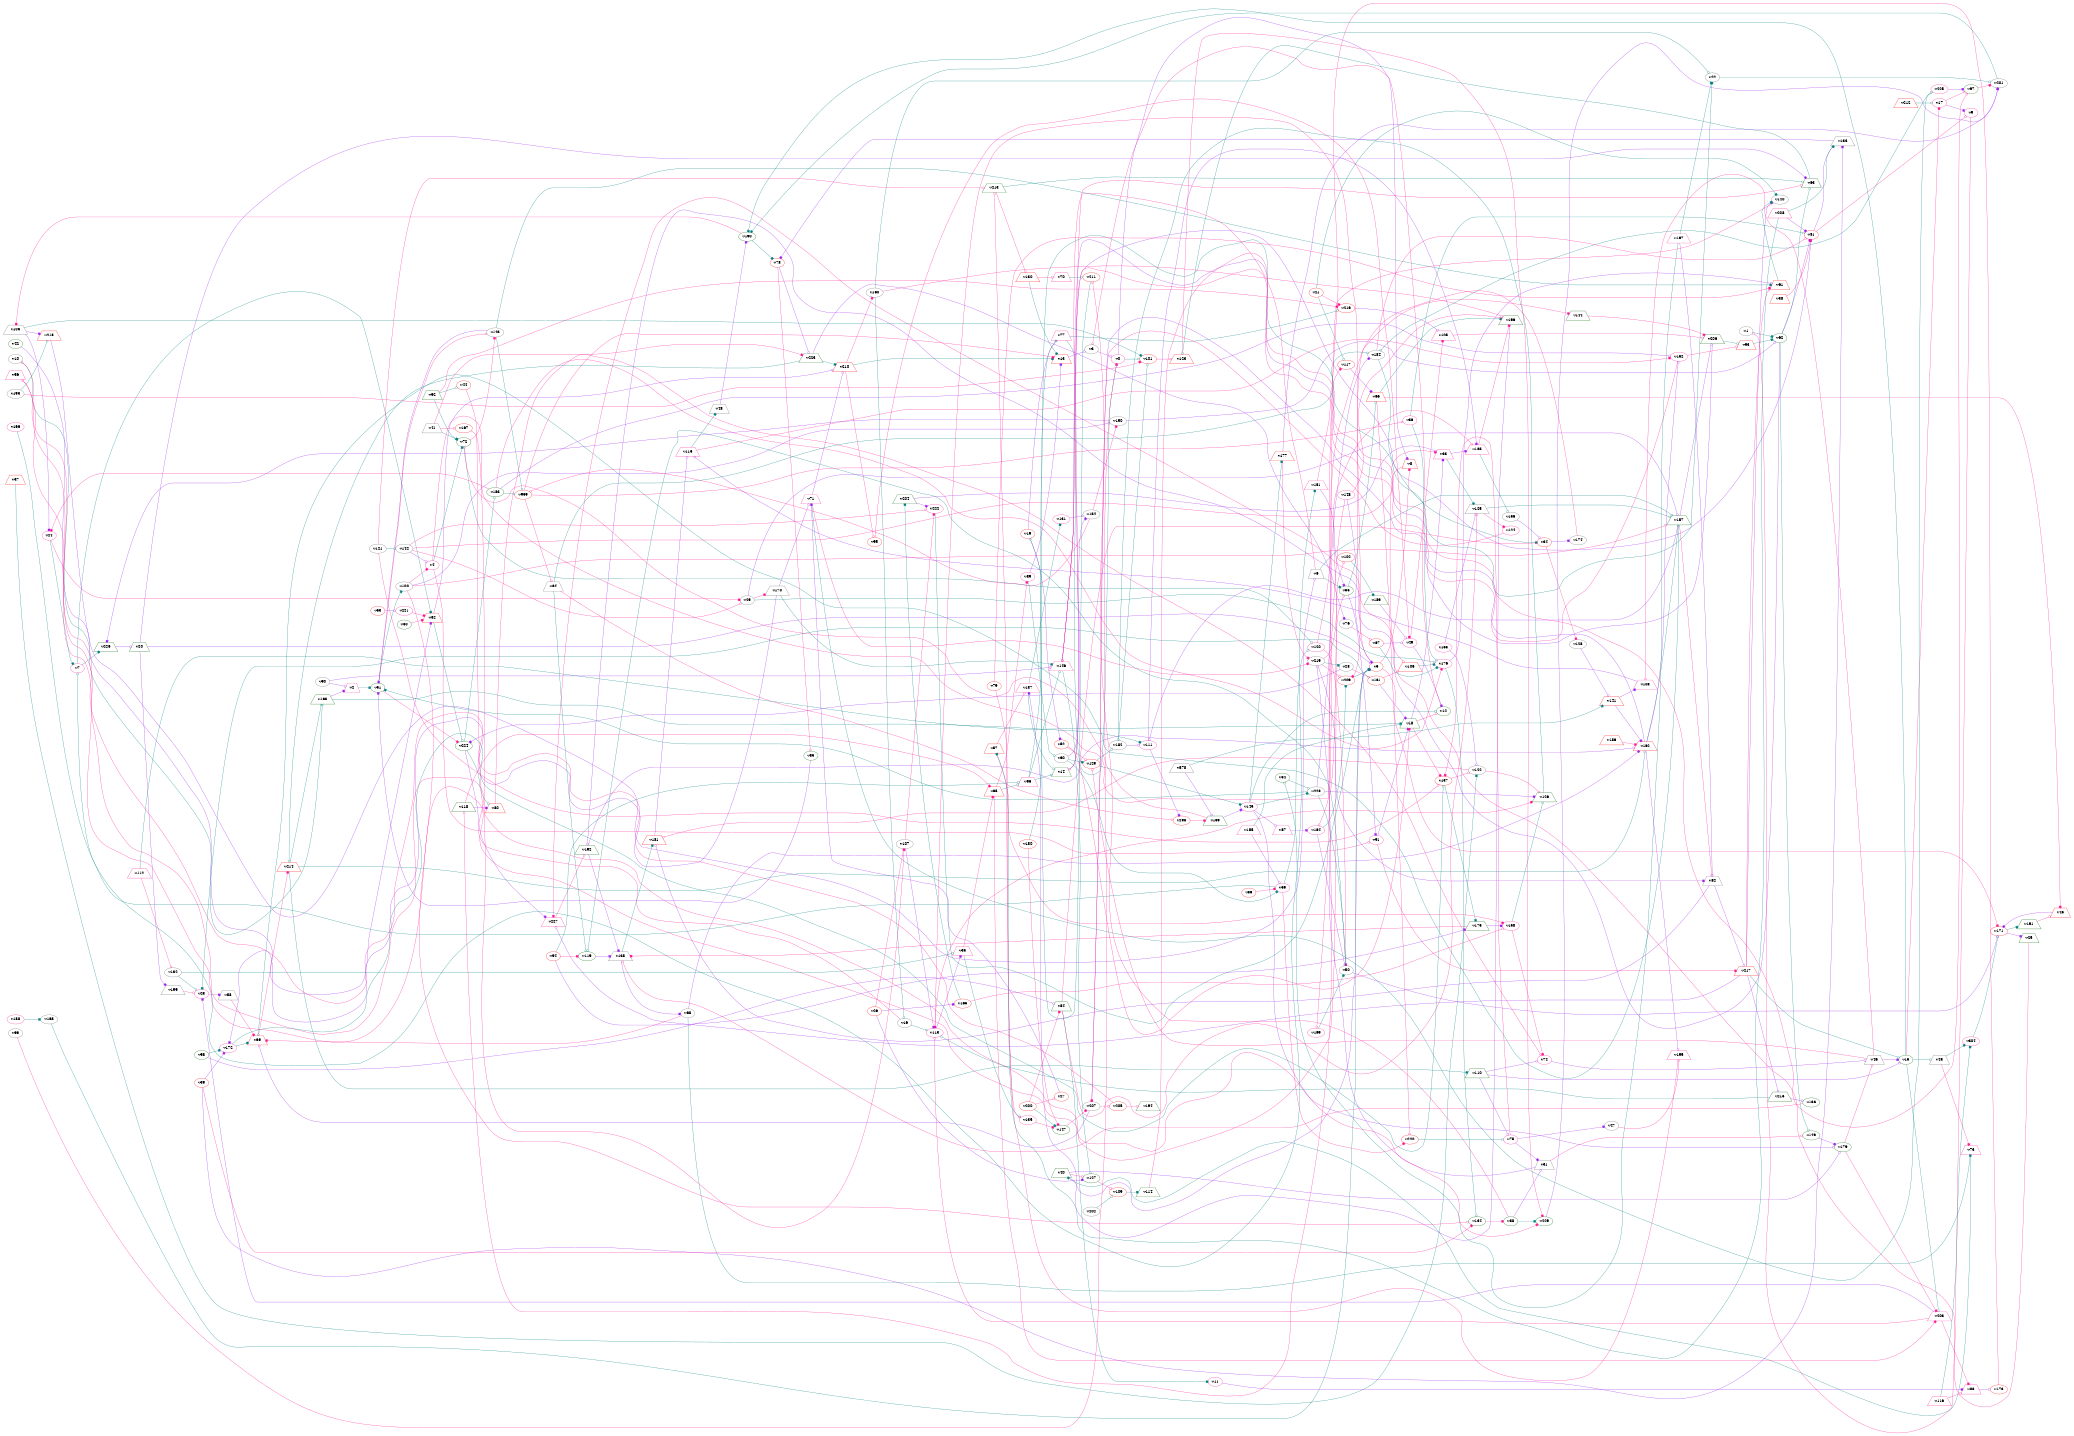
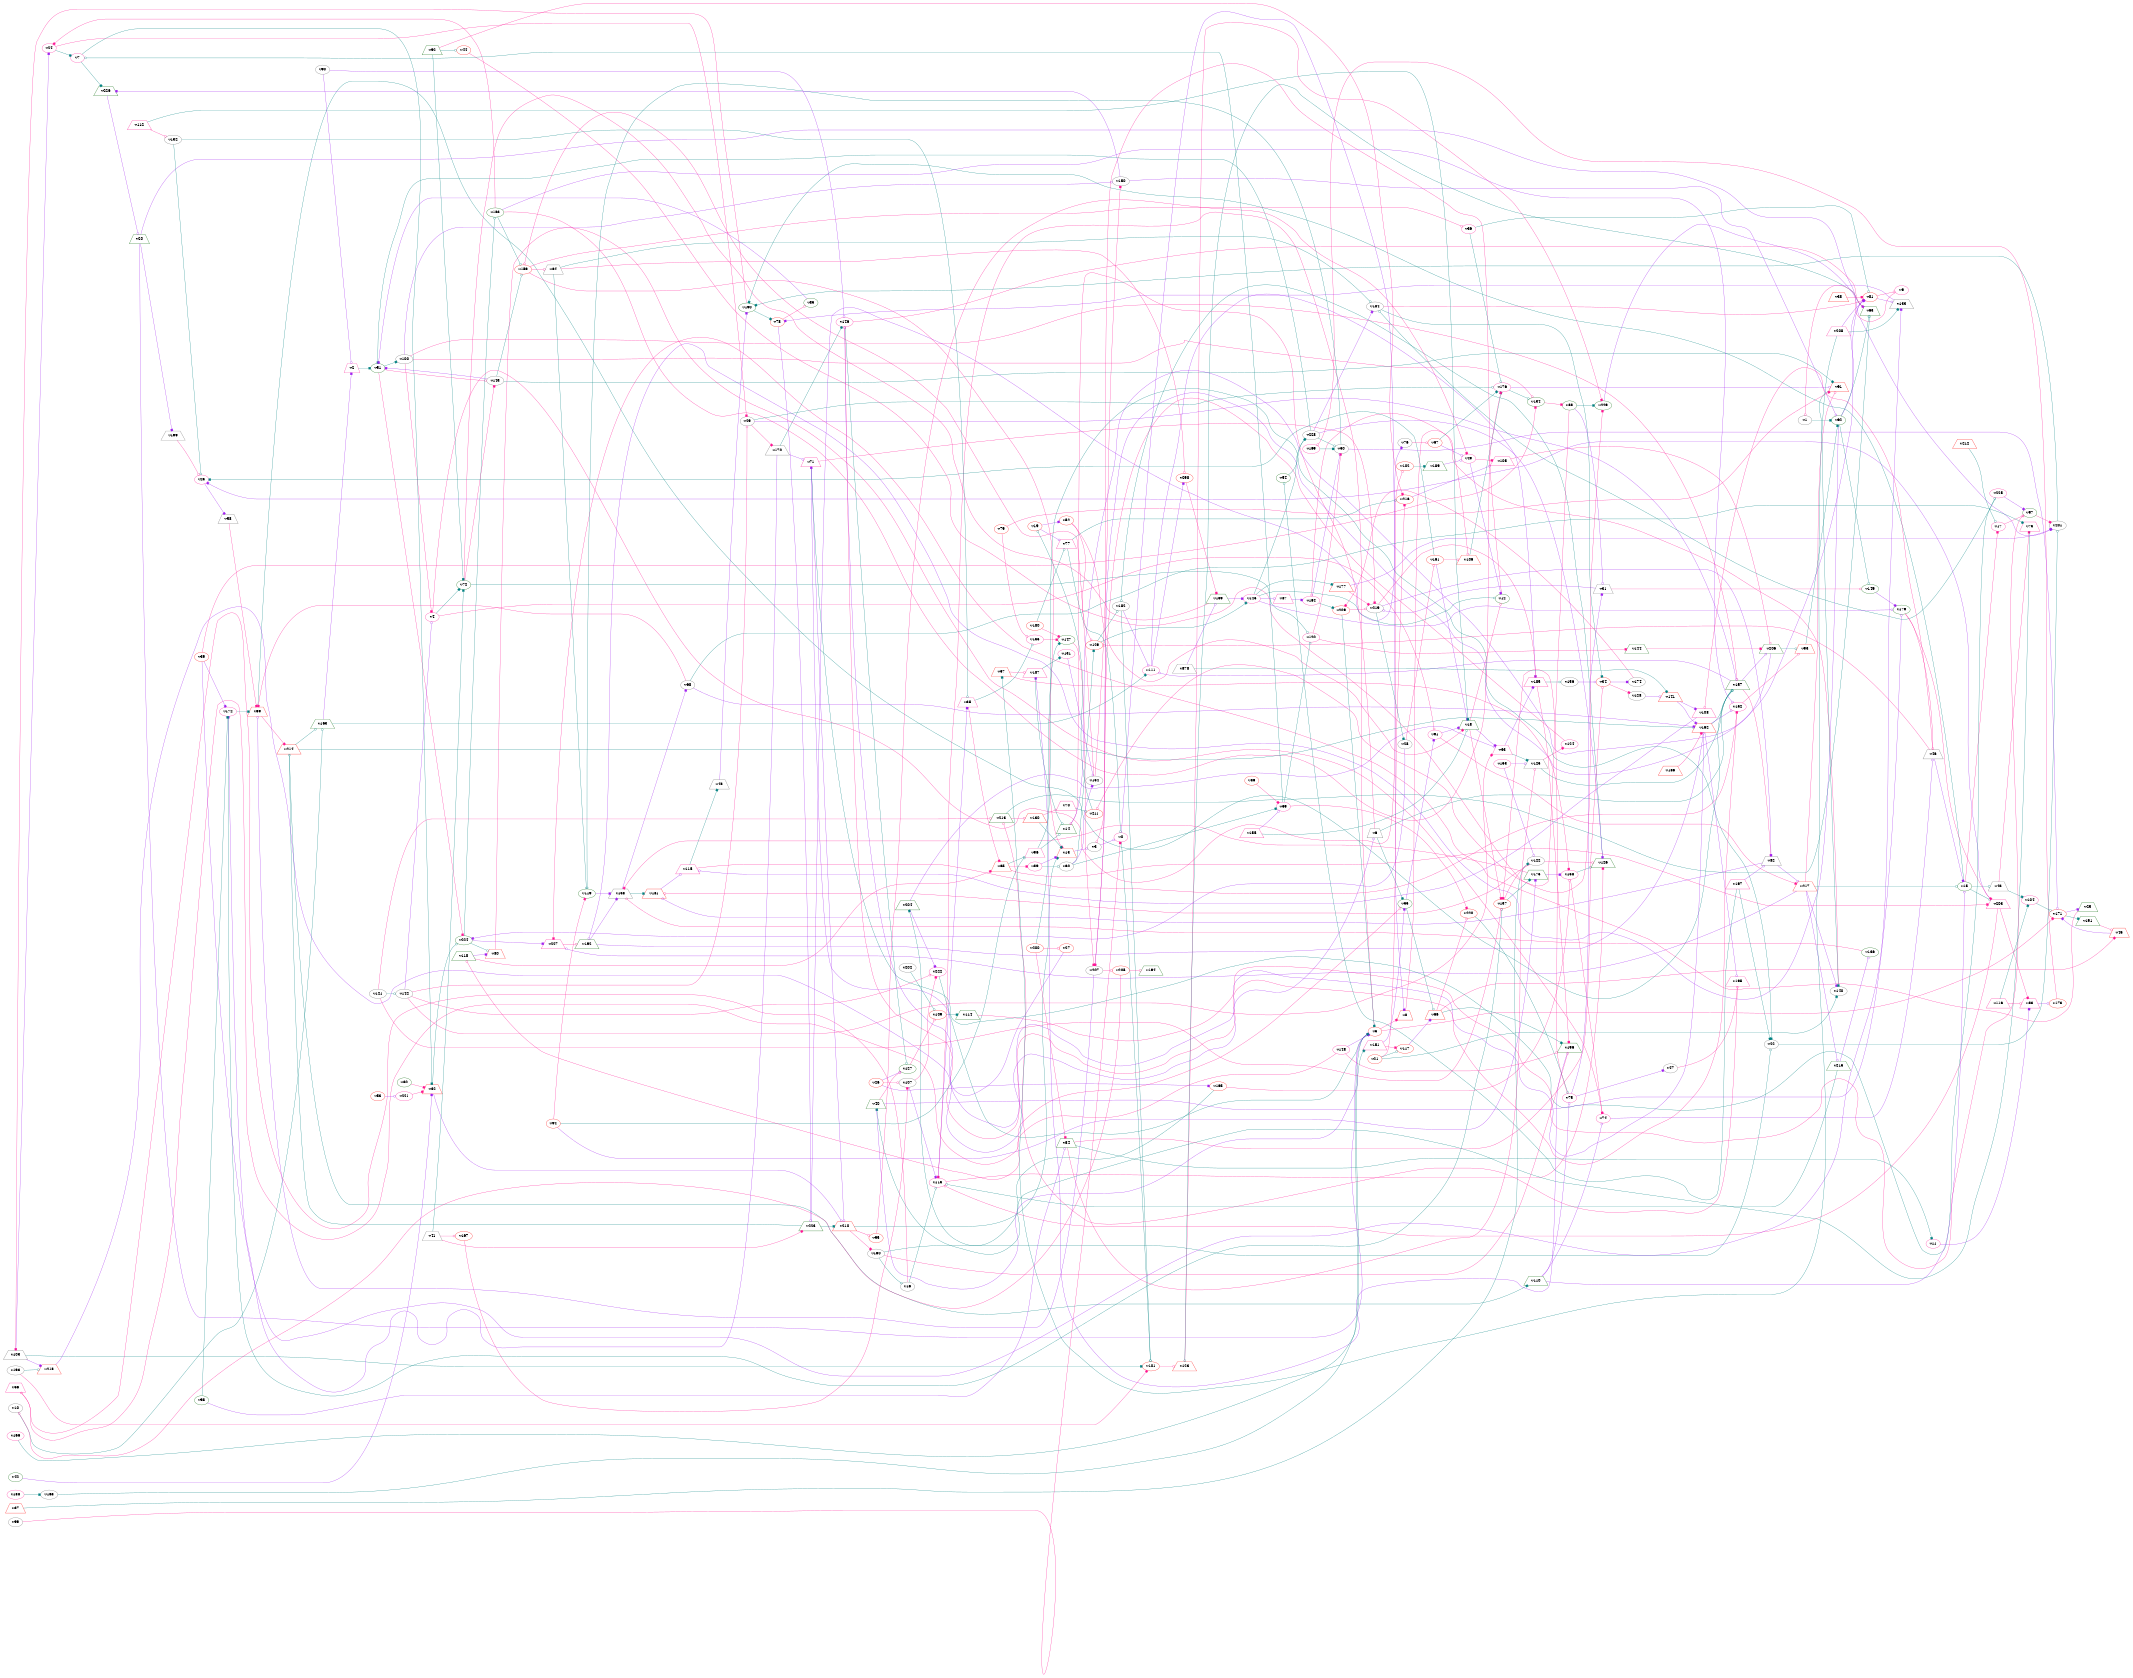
(1954, 107) -> none
(523, 495) -> (523, 270)
(1061, 666) -> (845, 322)
(1326, 668) -> (1356, 610)
(1047, 717) -> none
(1971, 1041) -> (2030, 900)
(951, 1134) -> (890, 1076)
